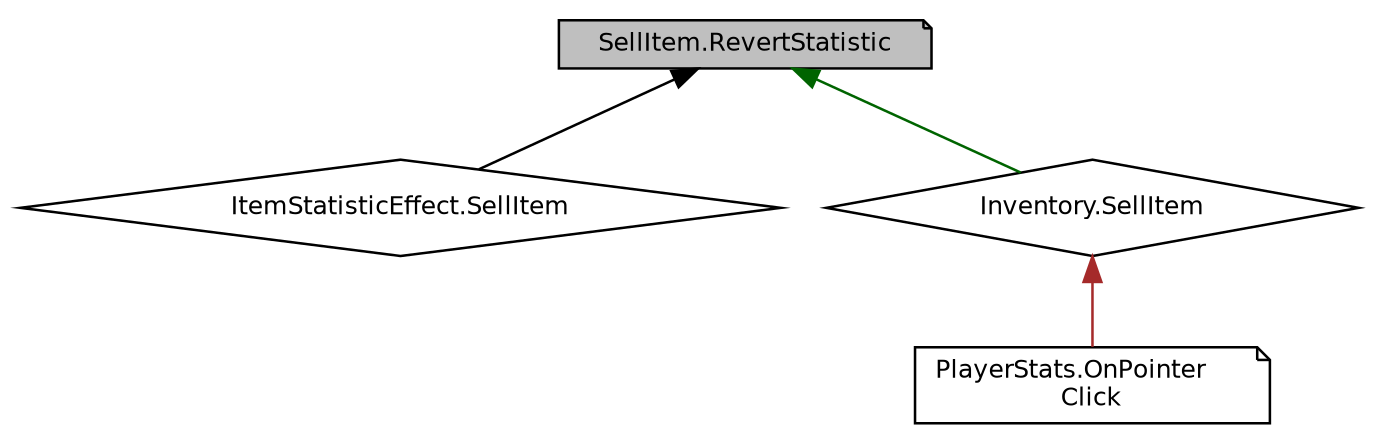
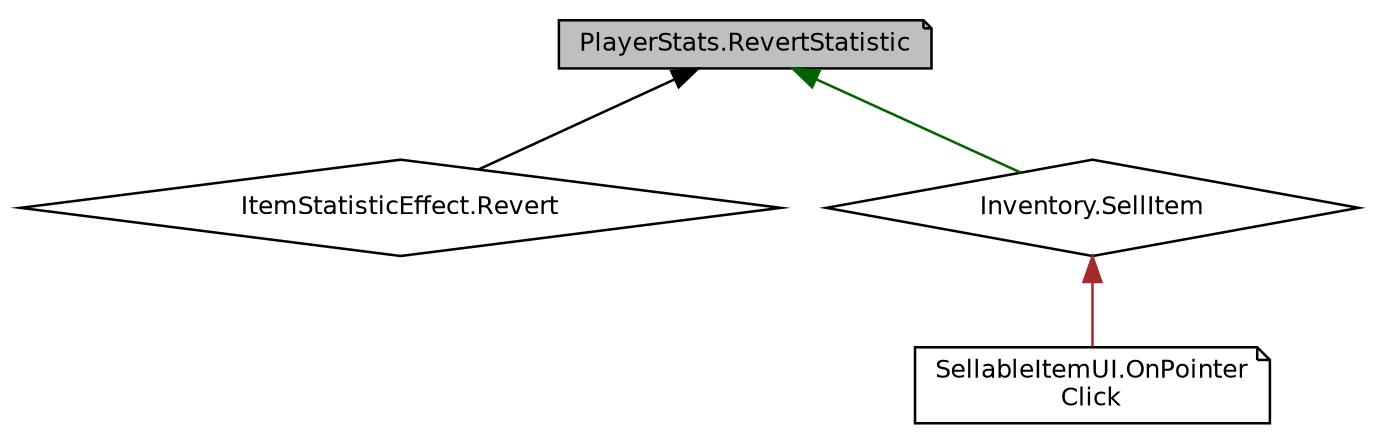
(745, 44) -> (745, 44)
(400, 208) -> (400, 208)
(1092, 385) -> (1092, 385)
